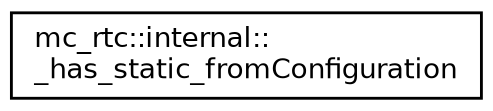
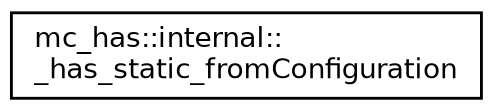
(246, 56) -> (246, 56)
